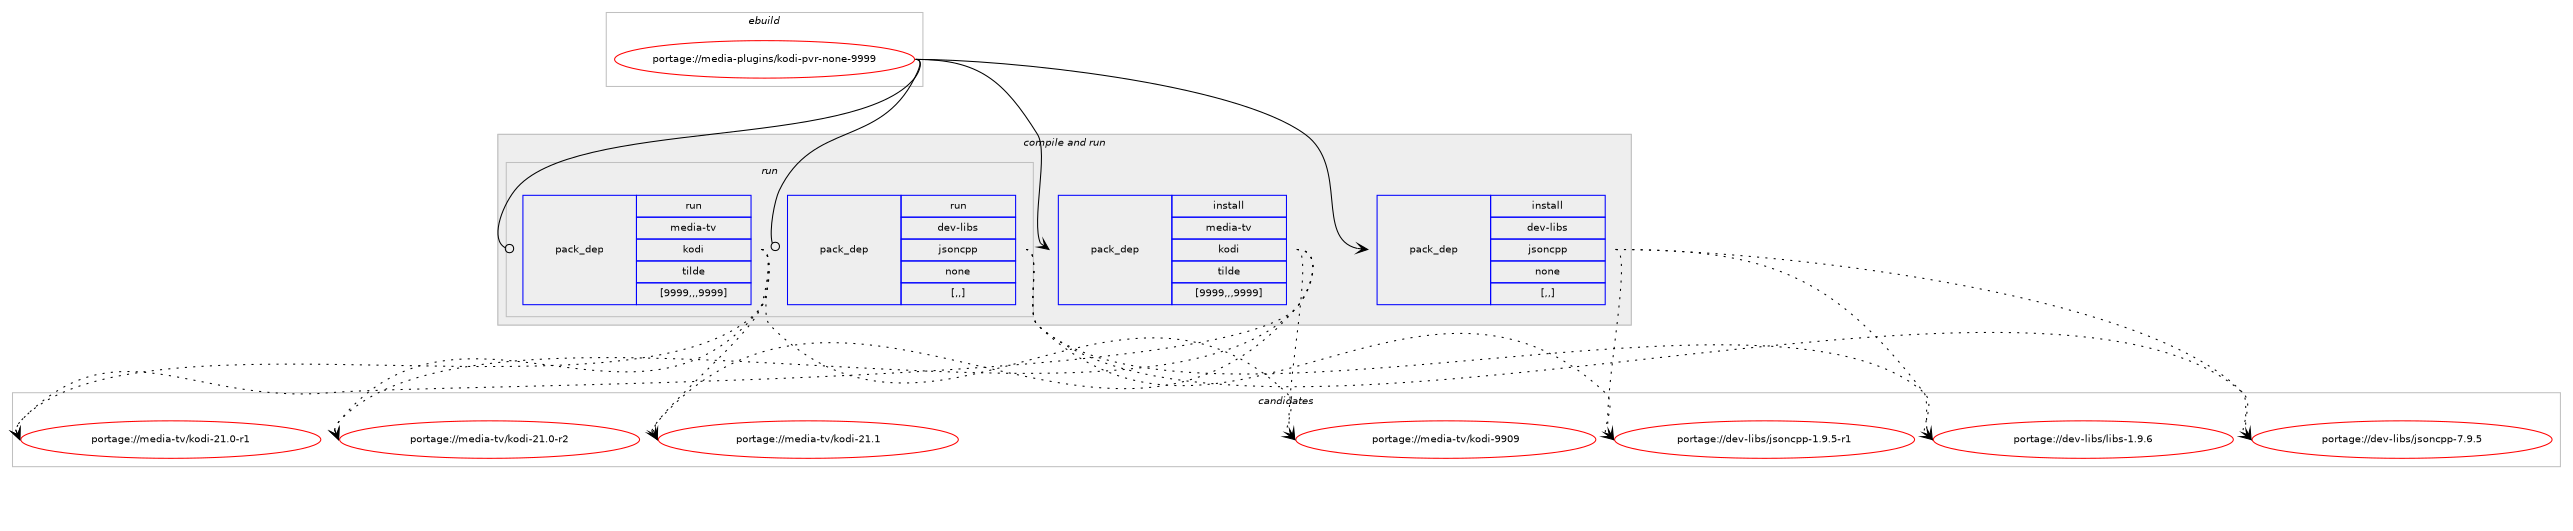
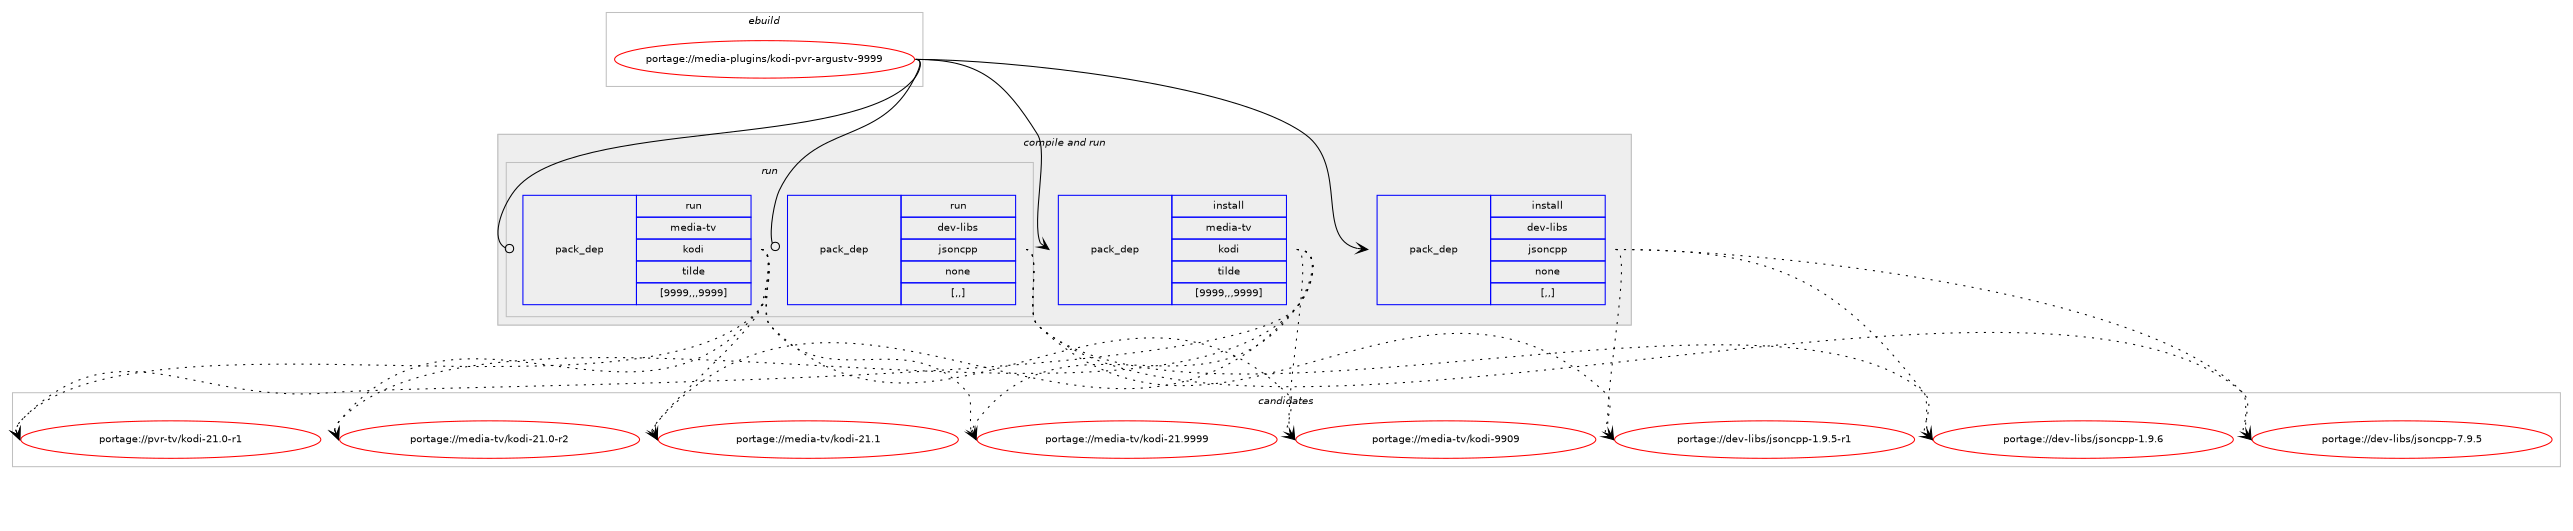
(765, 59) -> (765, 59)
(171, 440) -> (171, 440)
none -> (1127, 440)
(2083, 440) -> (2083, 440)
